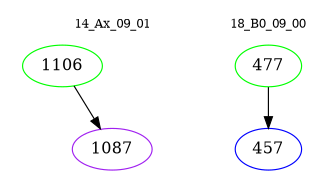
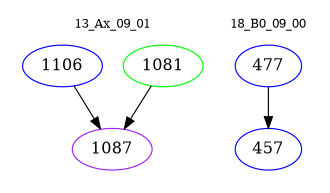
(113, 25) -> (113, 25)
(62, 66) -> (62, 66)
none -> (163, 66)
(268, 66) -> (268, 66)
